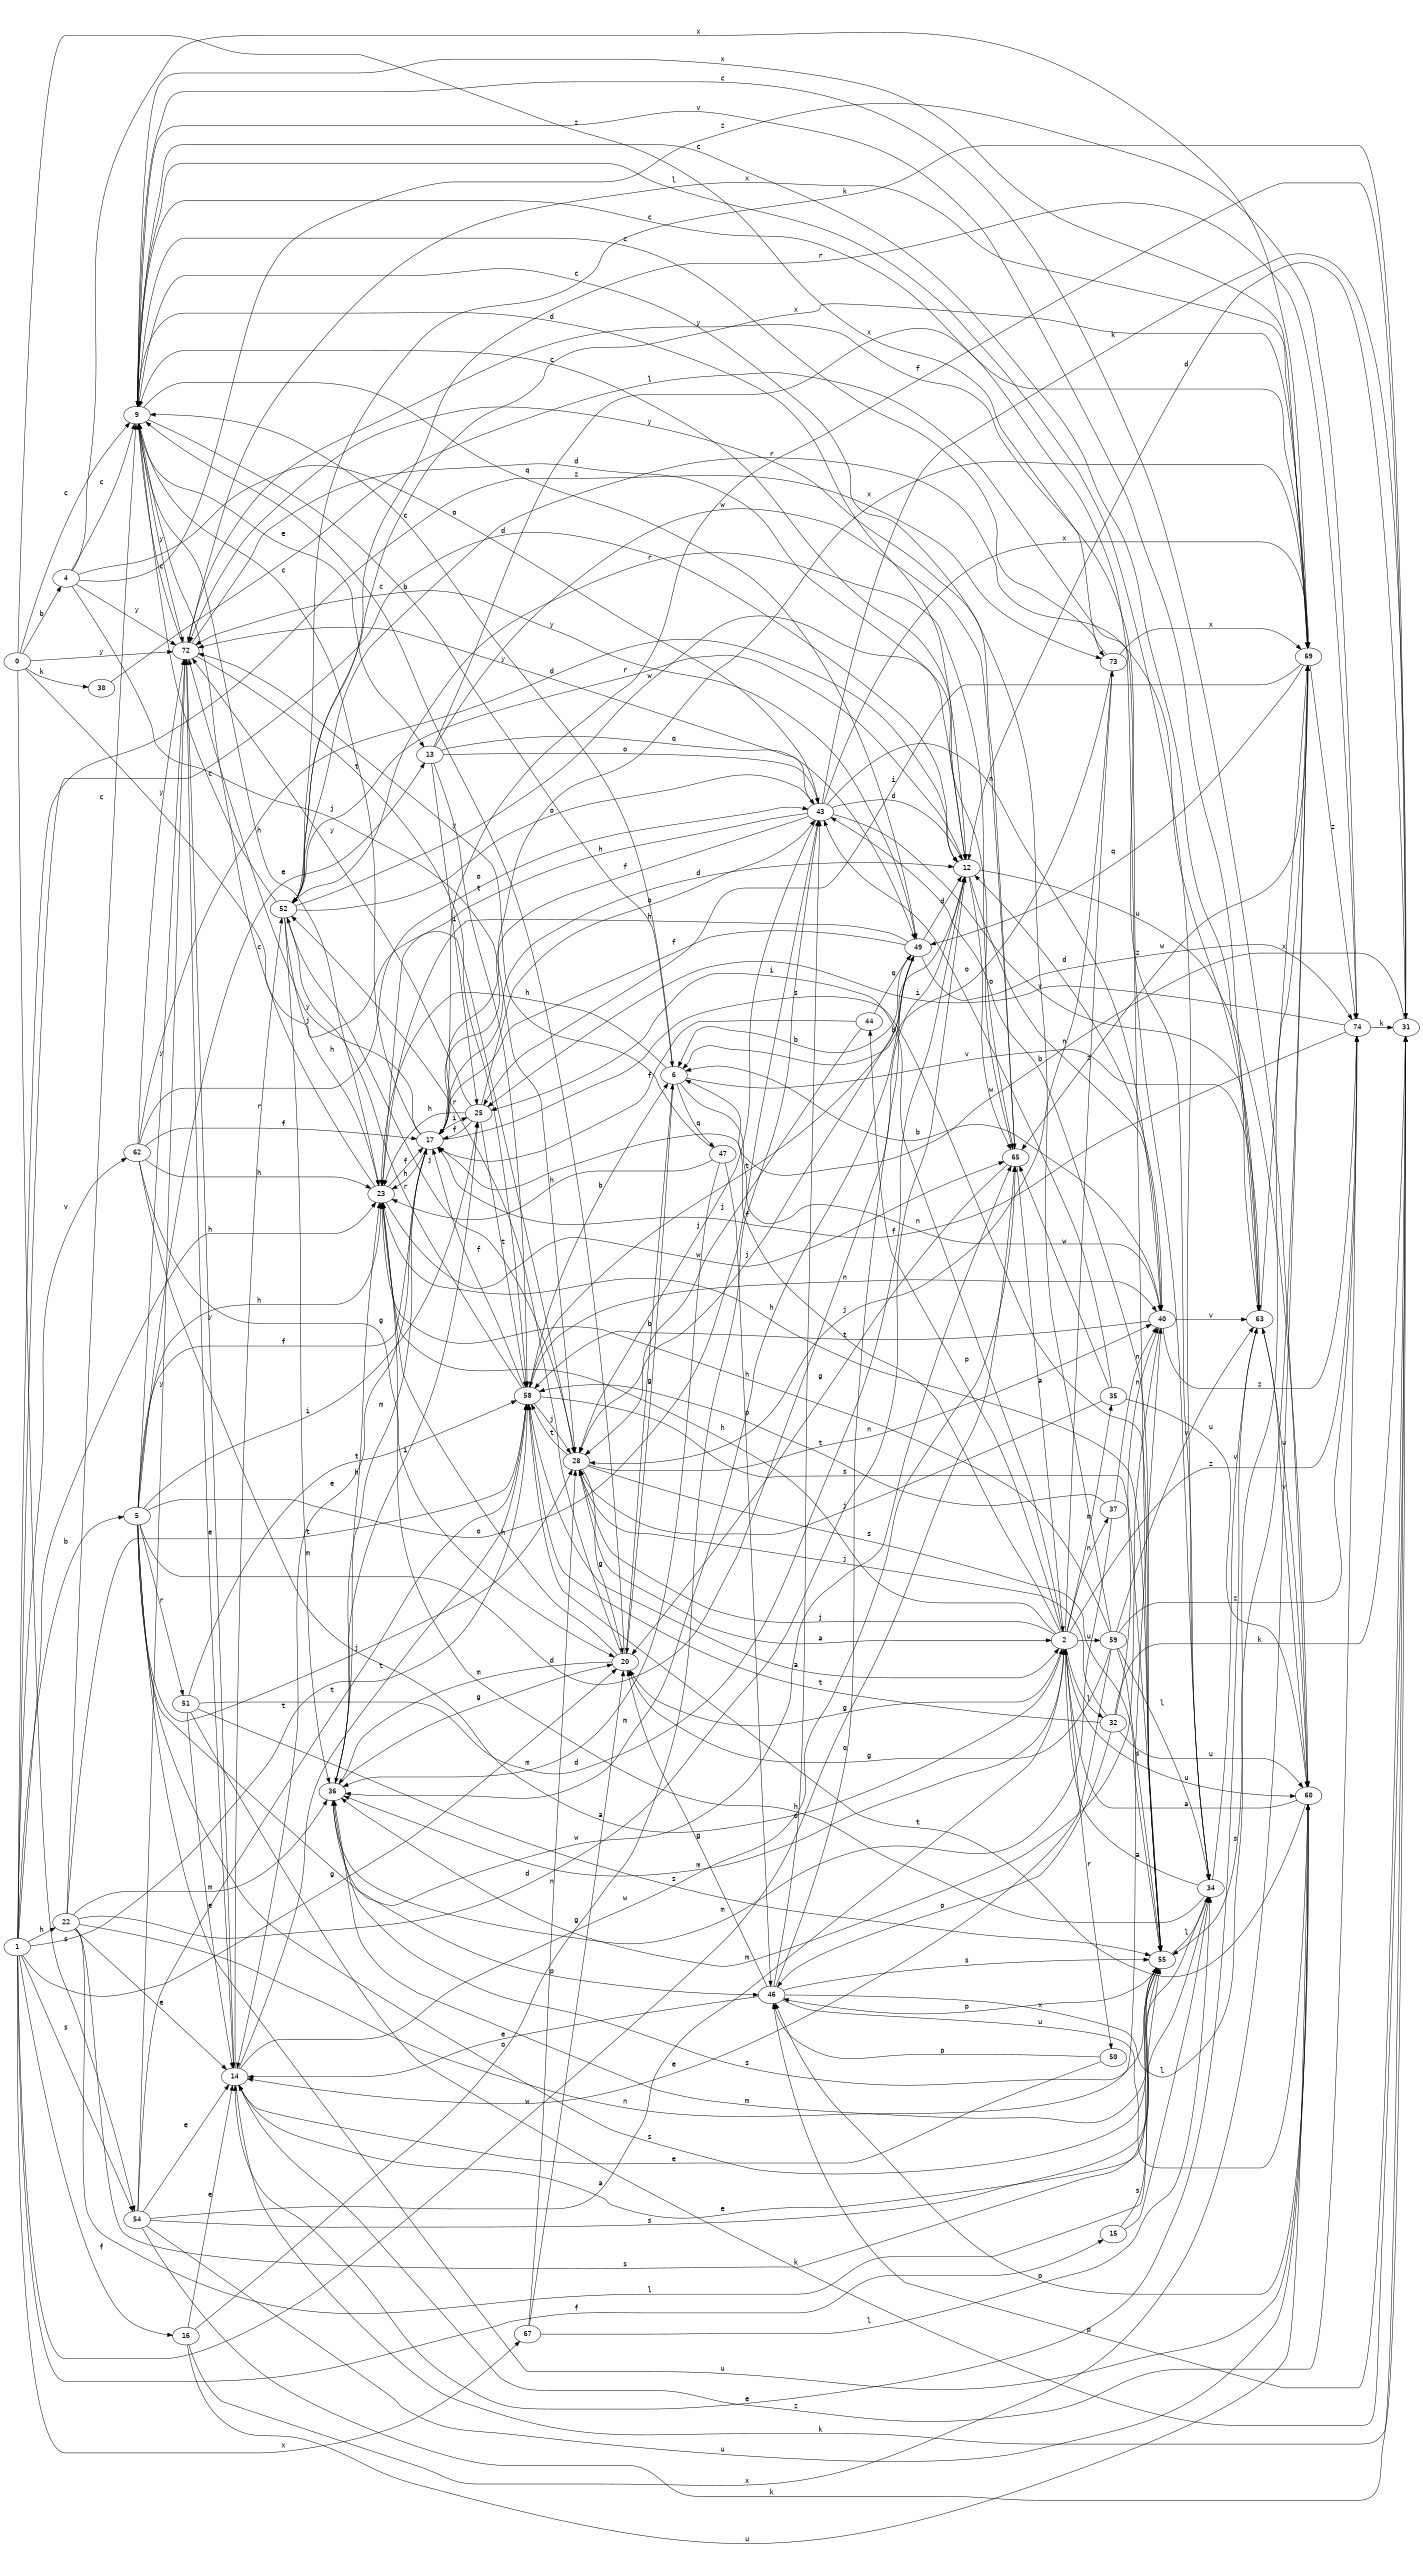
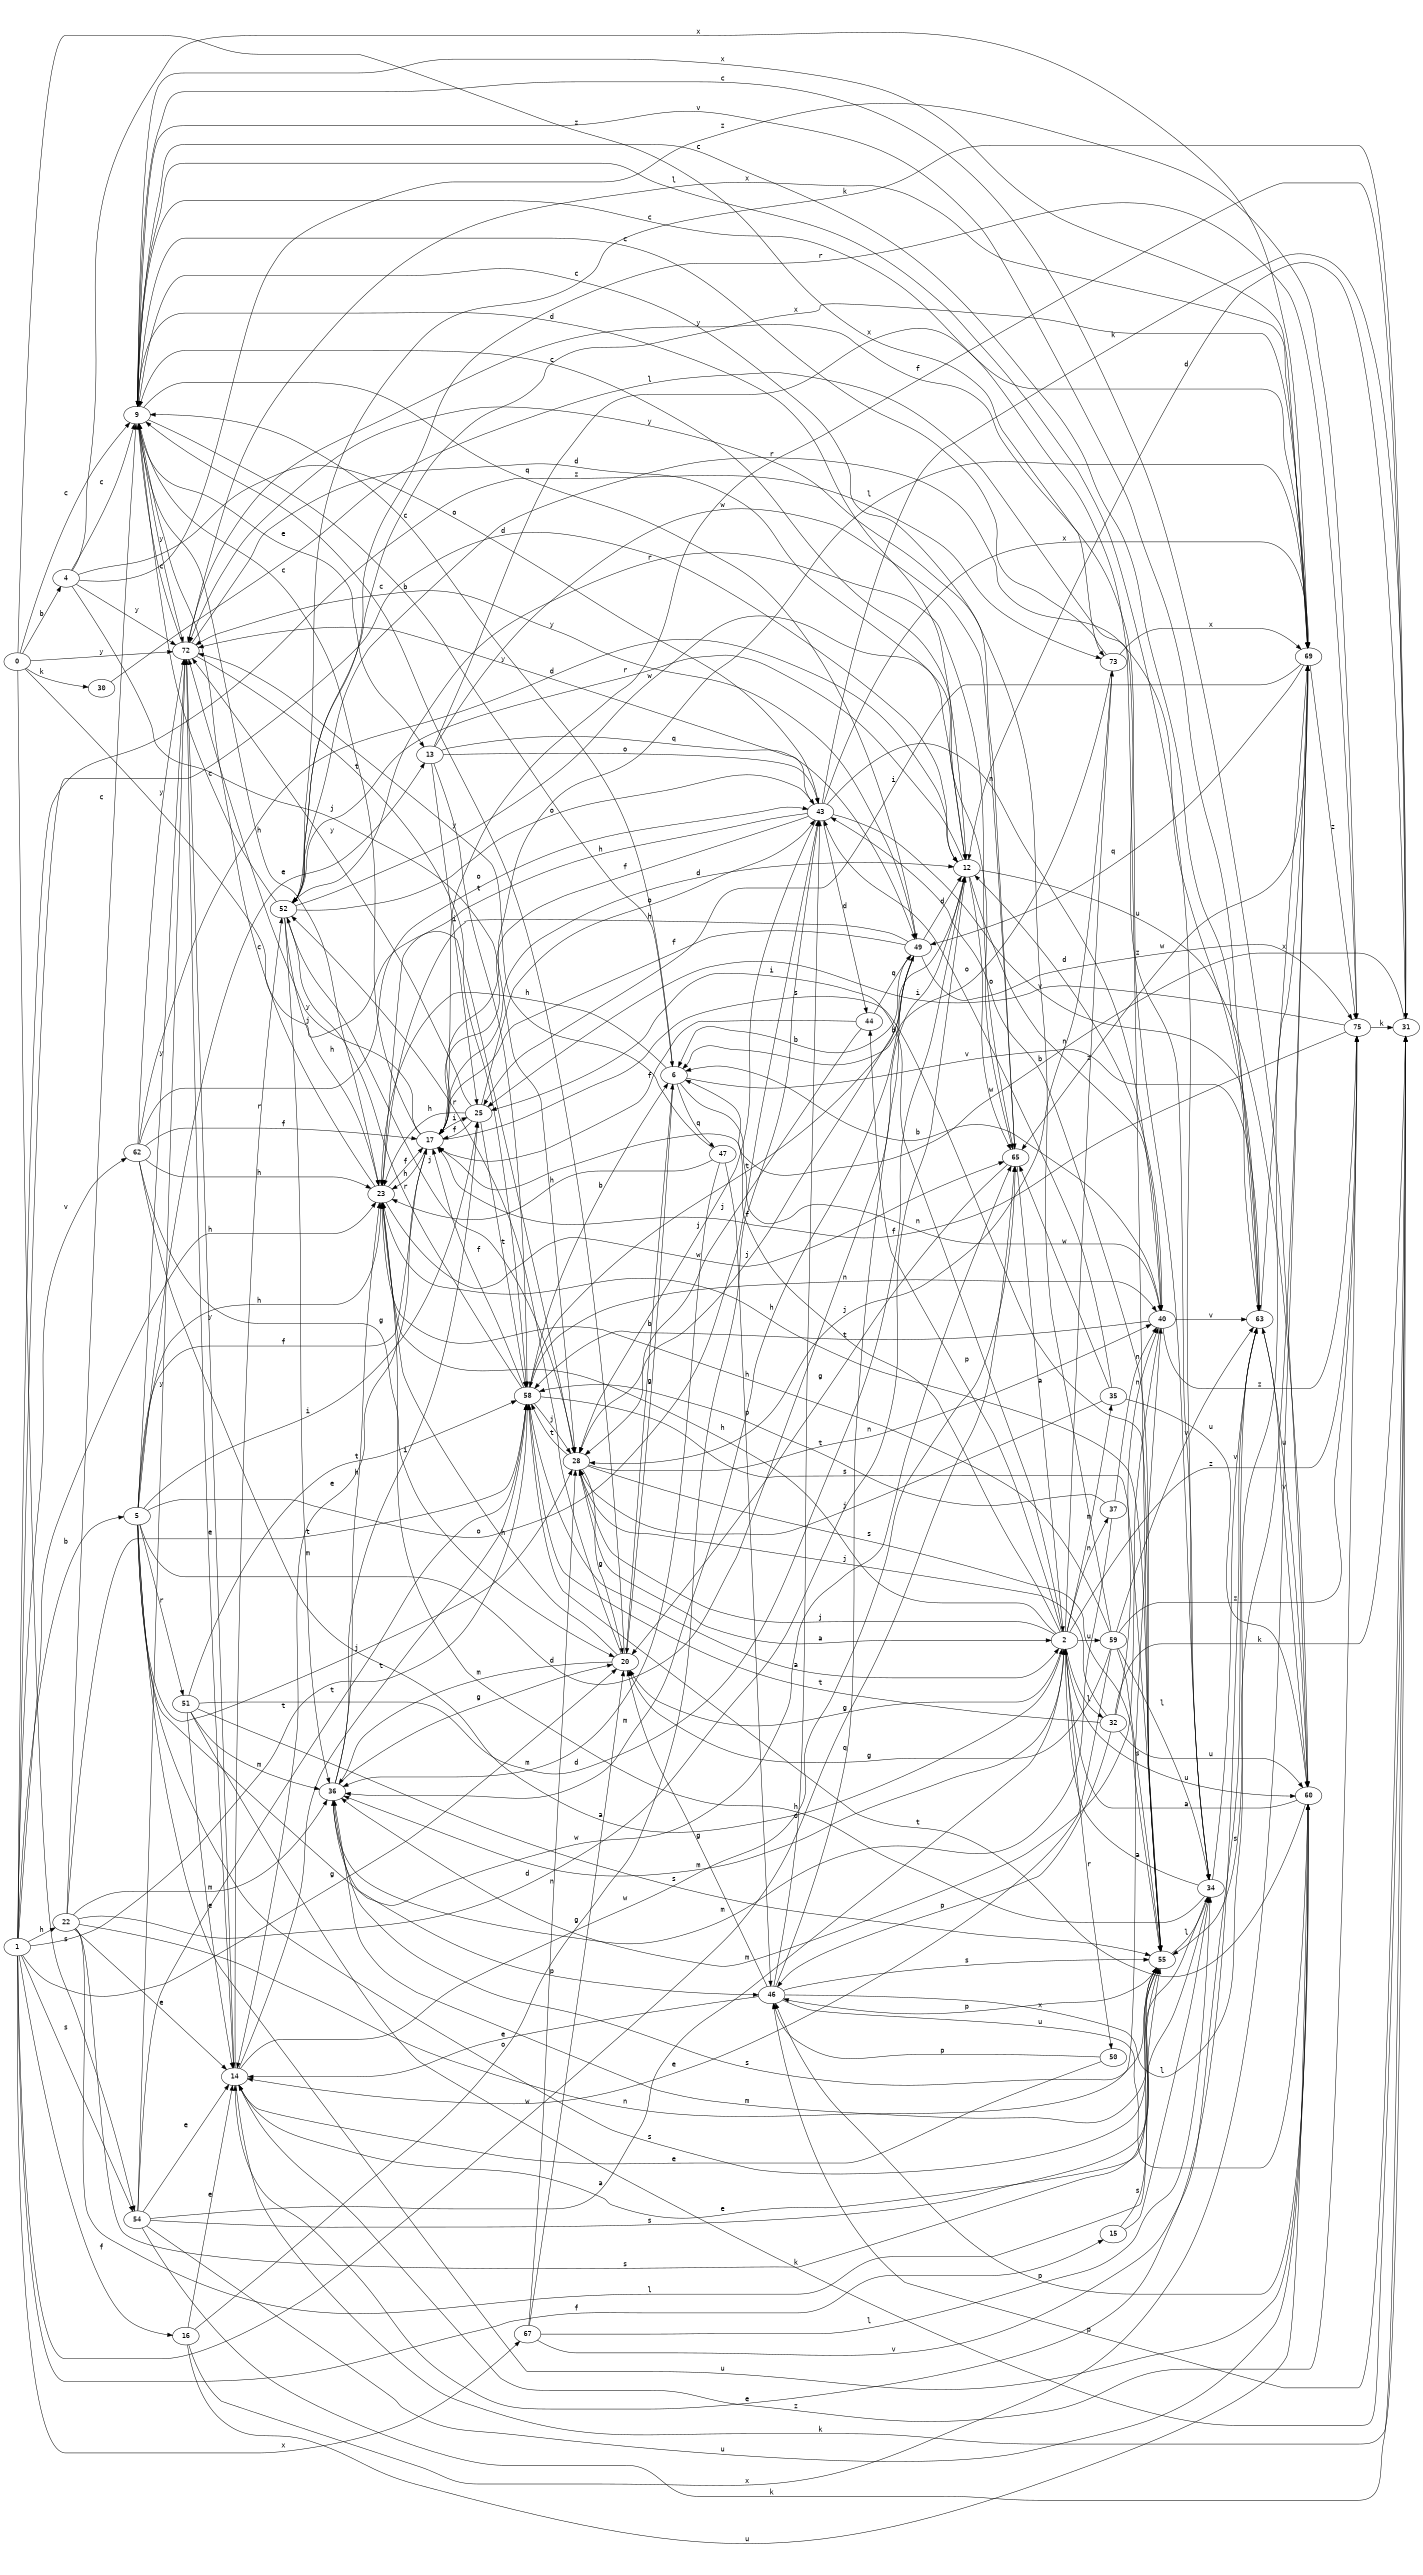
(869, 495) -> (869, 495)
(906, 804) -> (844, 914)
(1357, 1028) -> (1357, 1028)
(372, 1461) -> (244, 1763)
none -> (1205, 2076)
